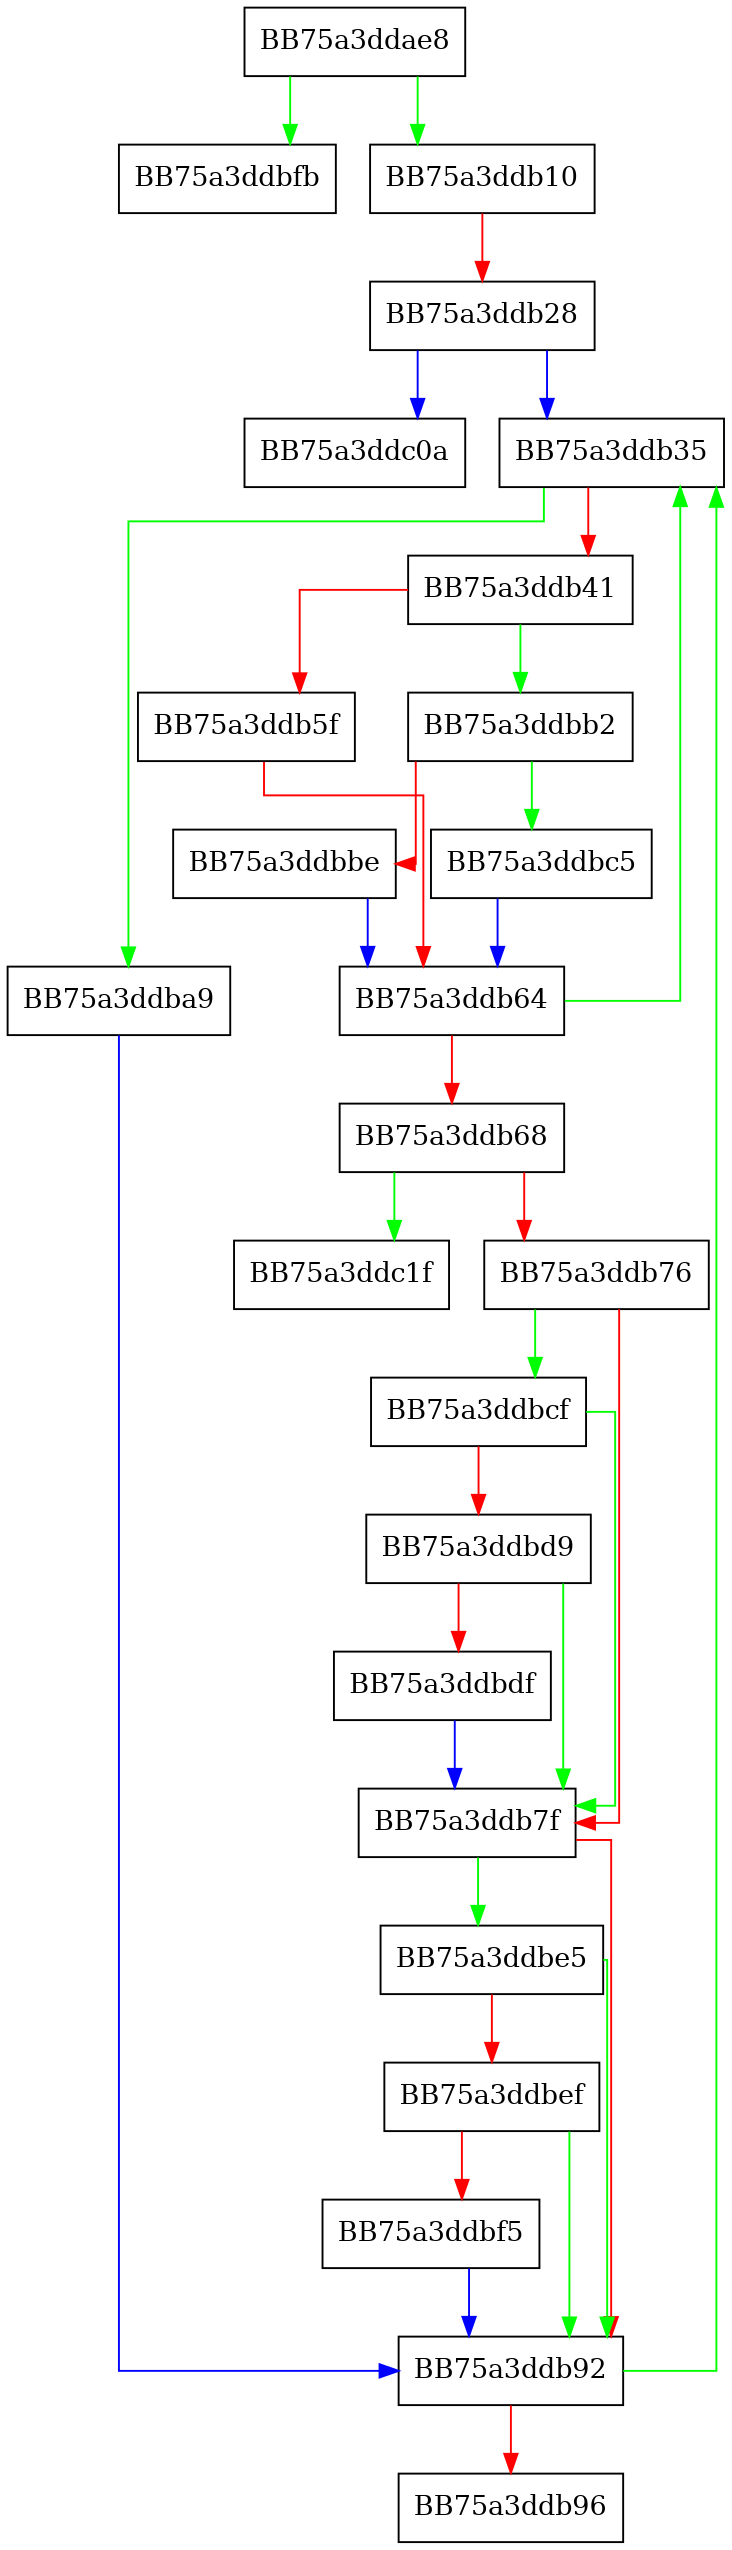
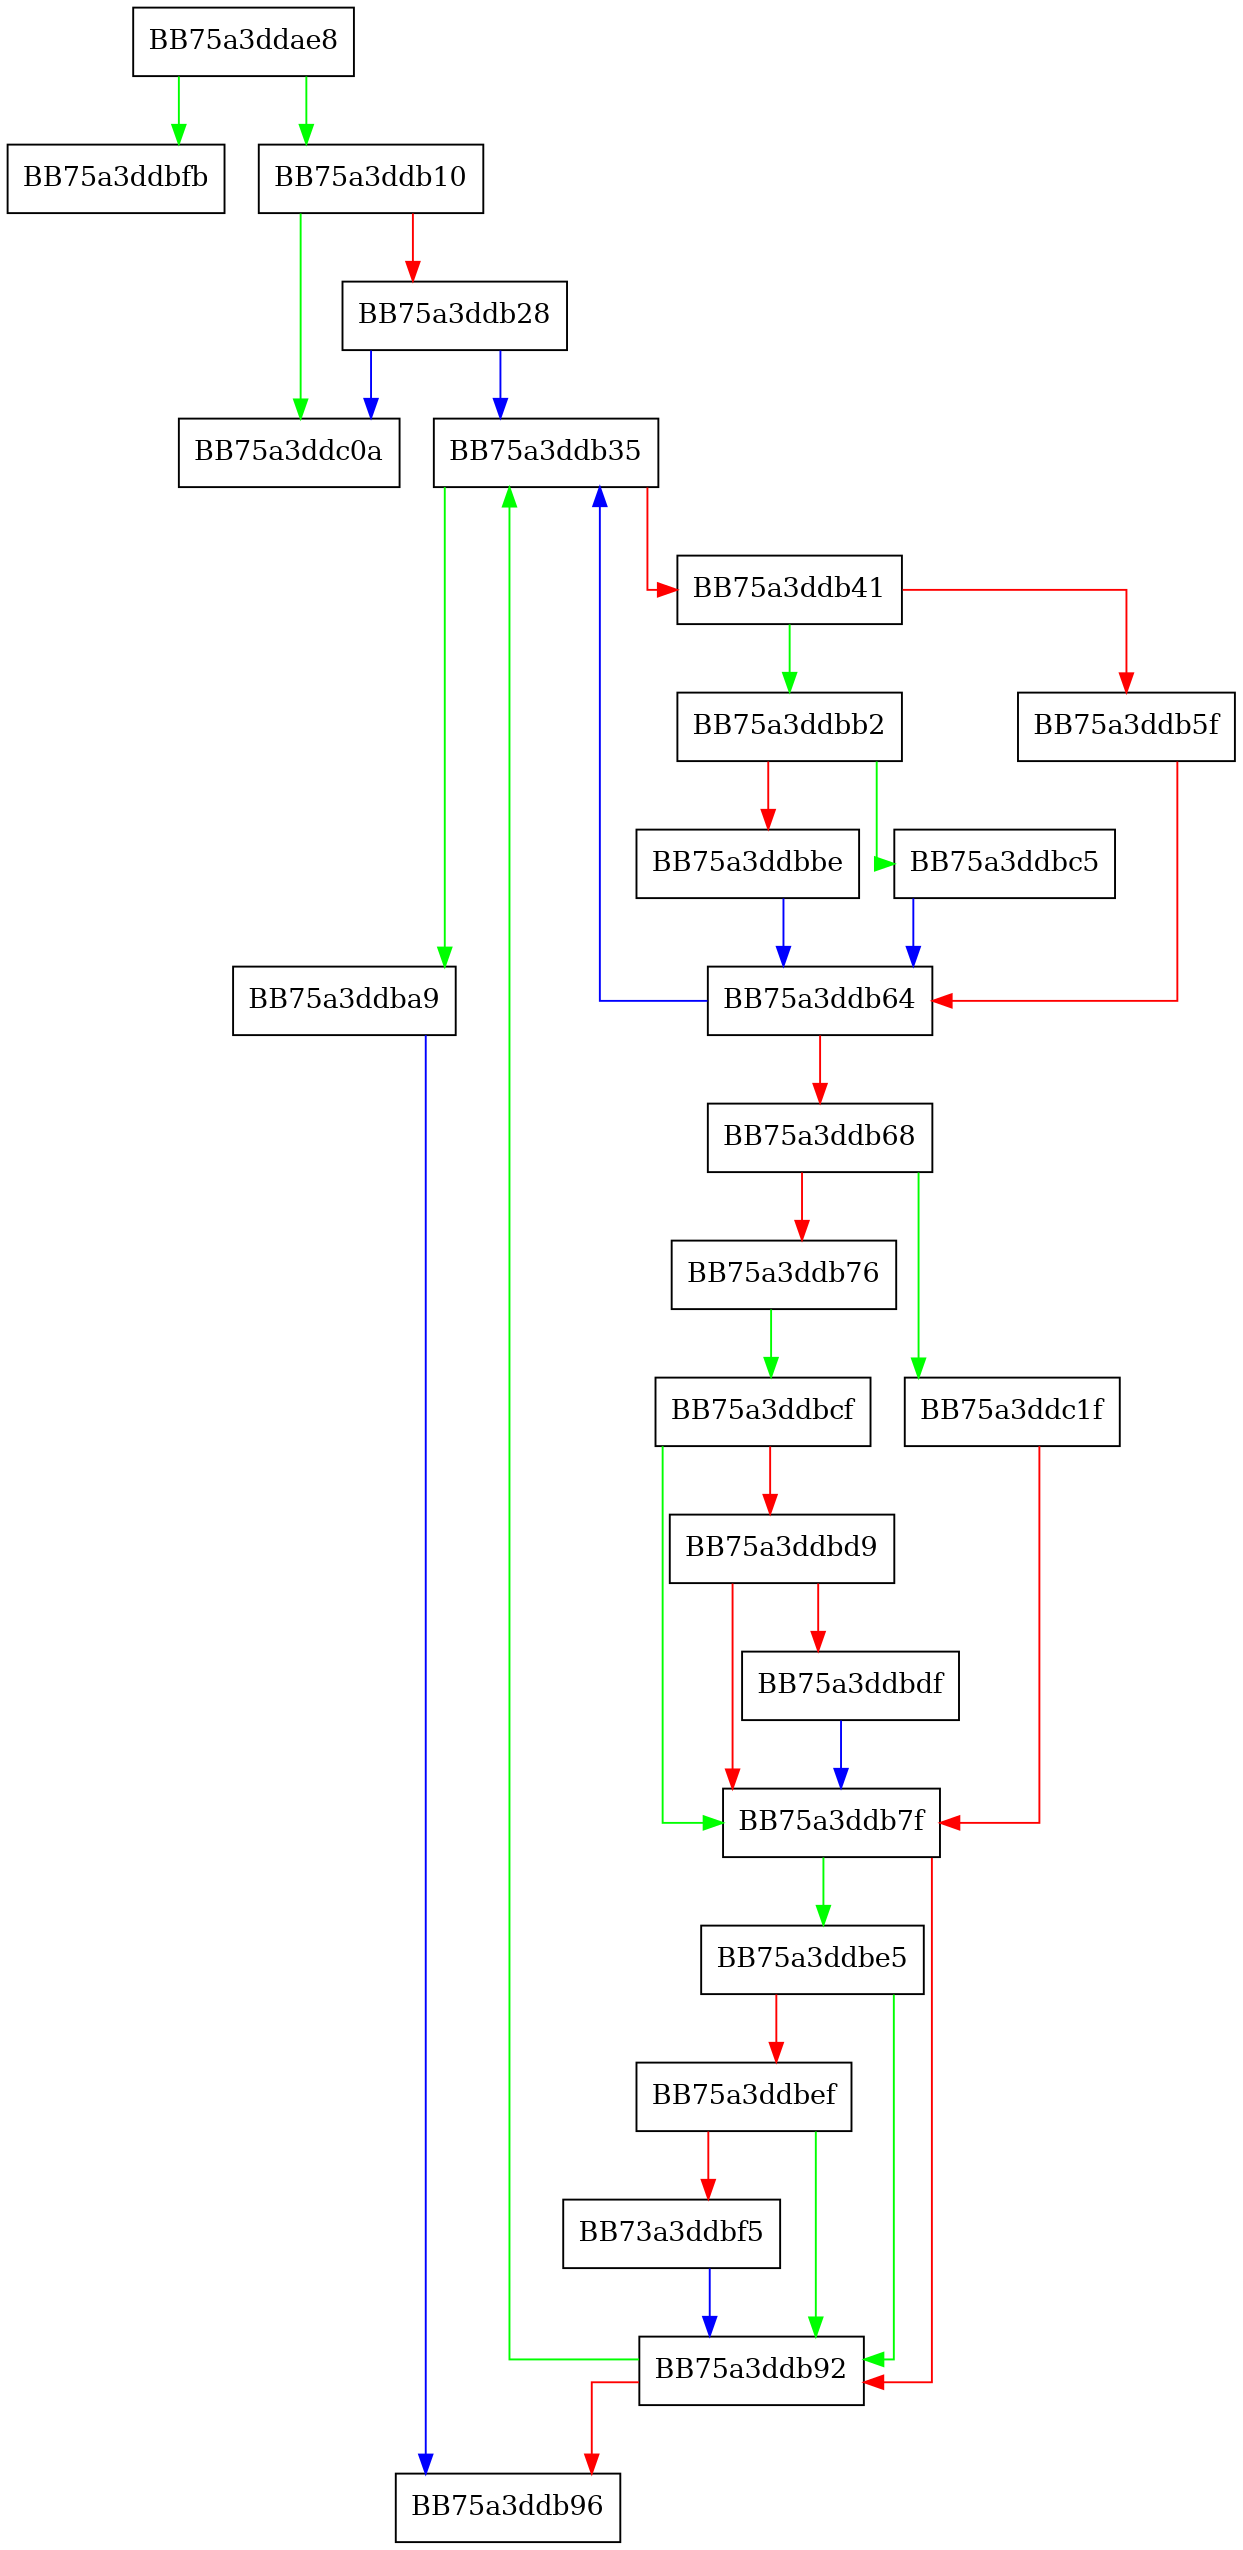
none -> (301, 306)
(680, 811) -> (600, 807)
(619, 1578) -> (1039, 1675)
(563, 1676) -> (733, 1676)
(119, 1833) -> (426, 1745)
(431, 2234) -> (672, 2234)
